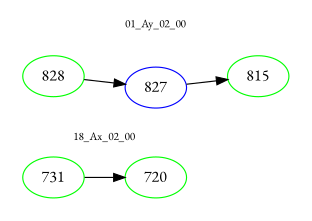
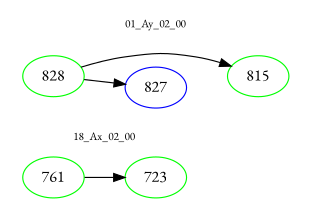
(201, 83) -> (150, 54)
(53, 177) -> (53, 177)
(156, 177) -> (156, 177)
